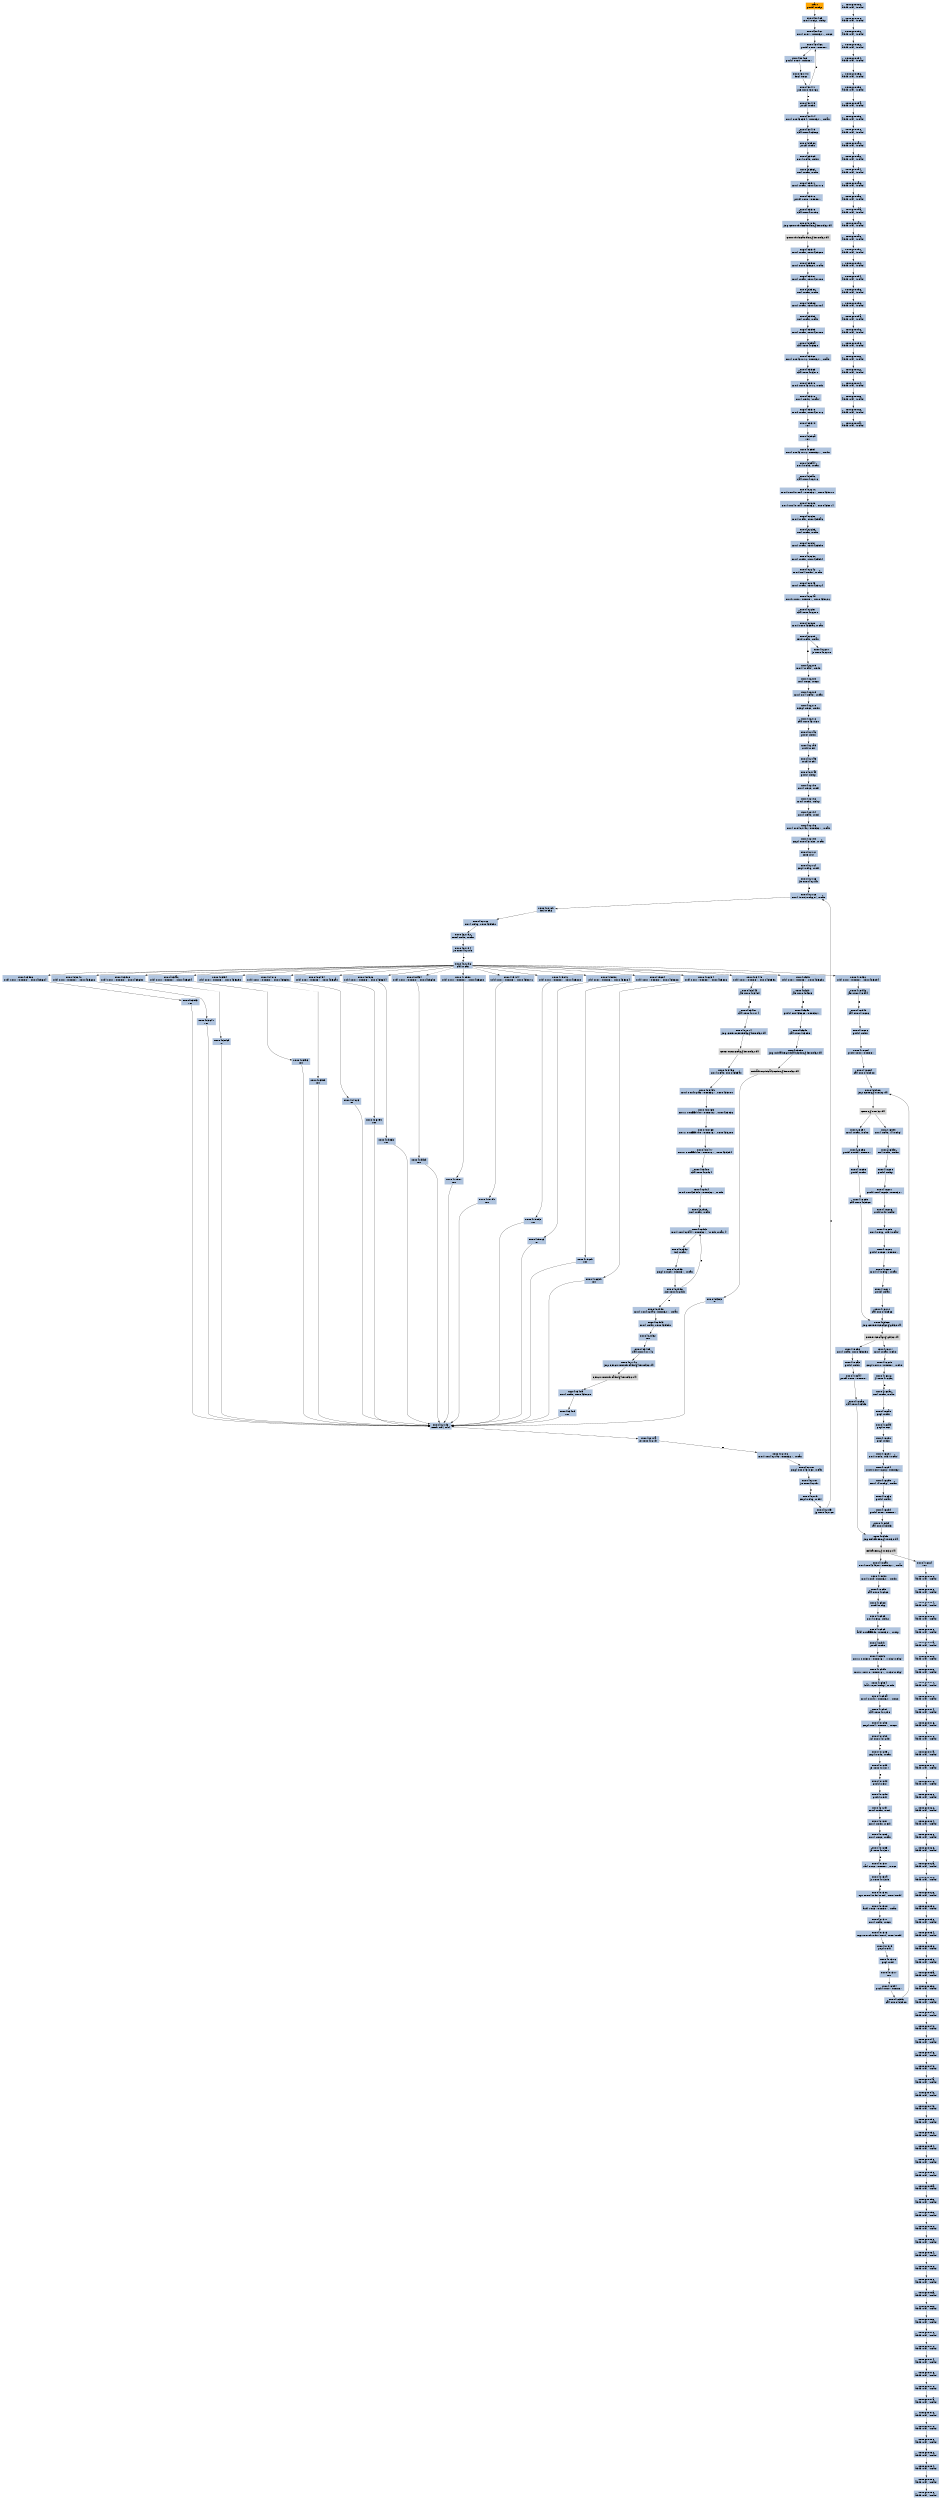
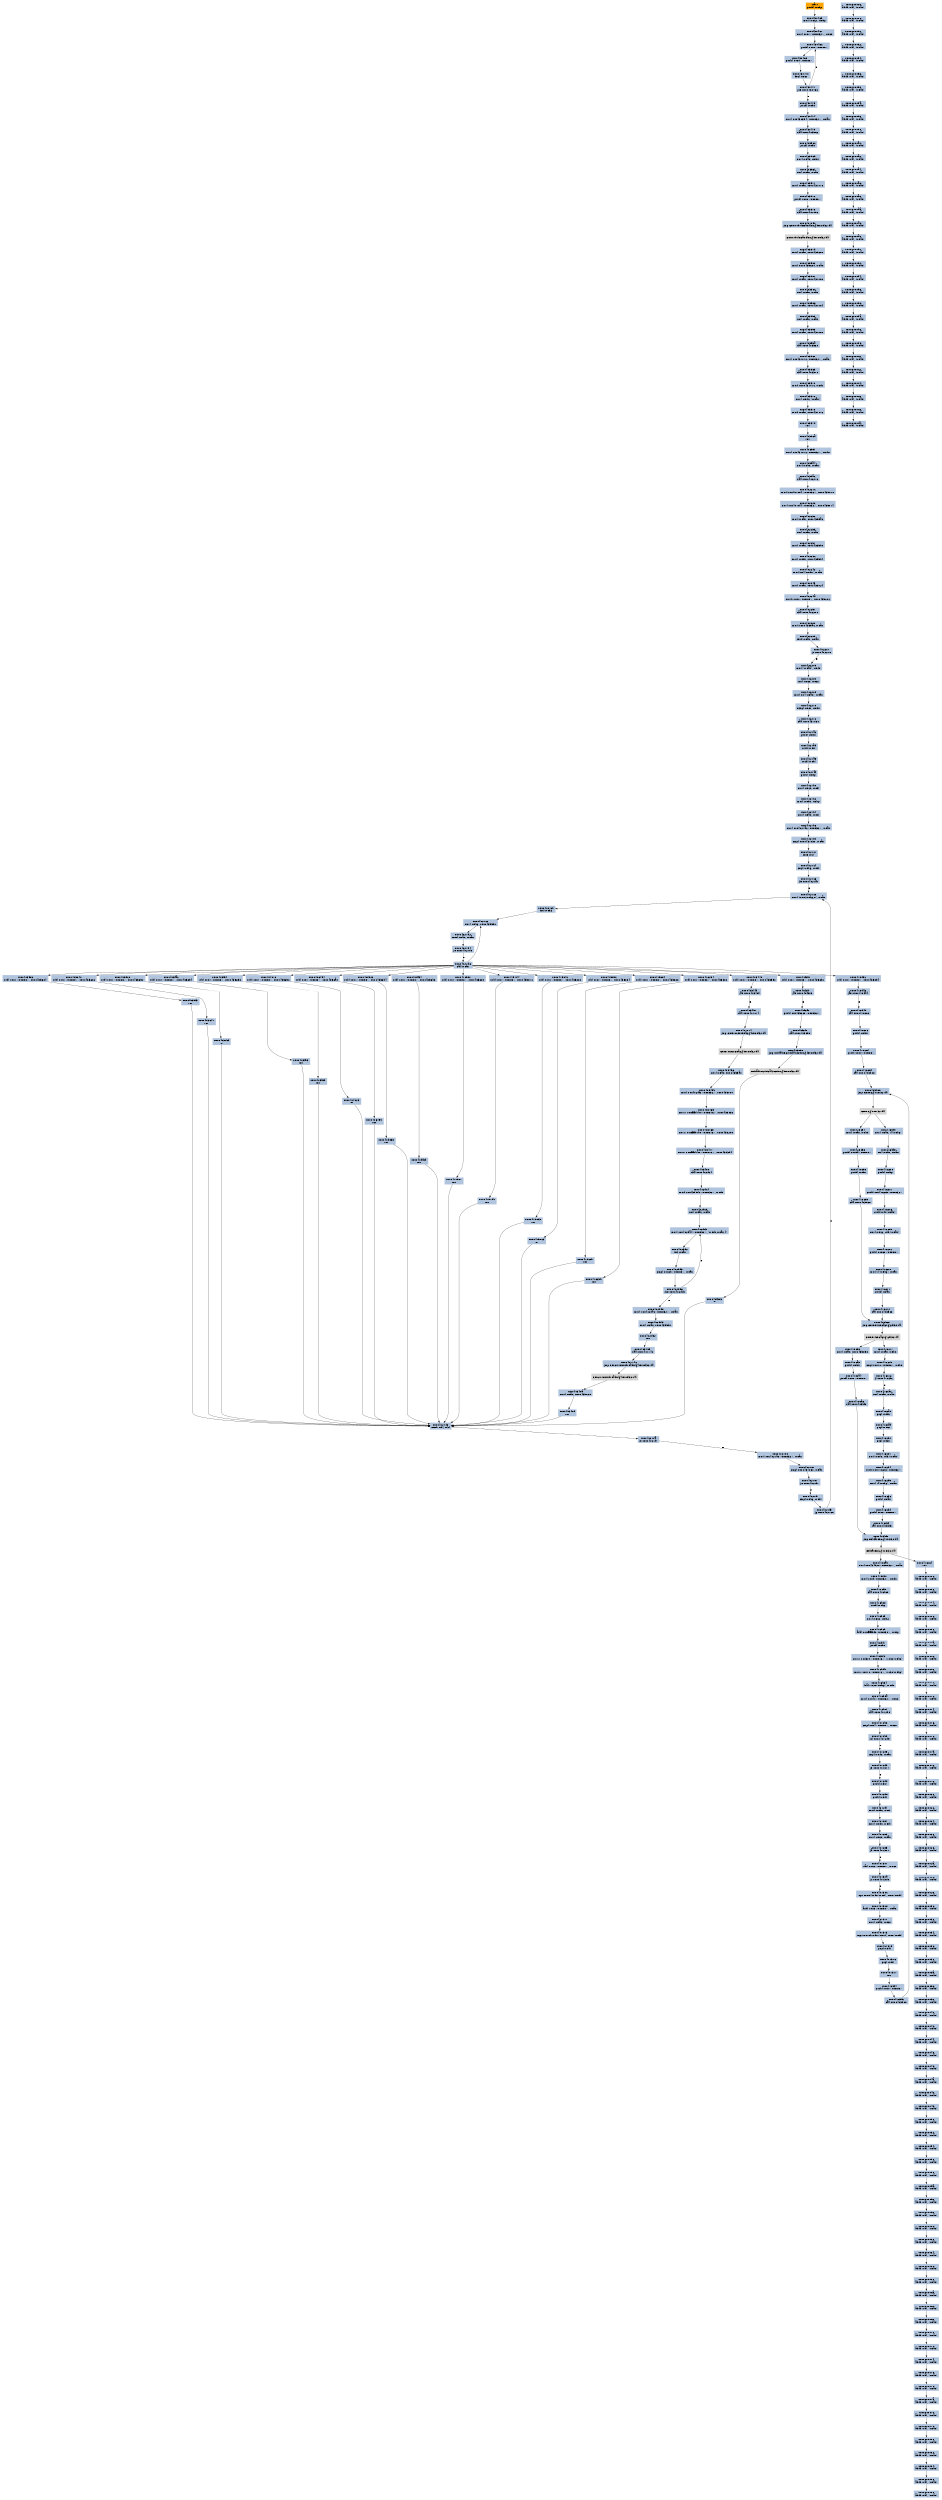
(807, 651) -> (816, 658)
(441, 971) -> (478, 946)
